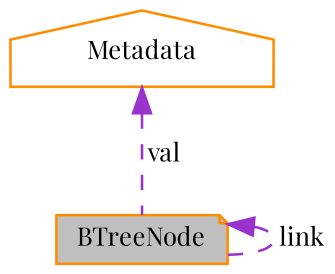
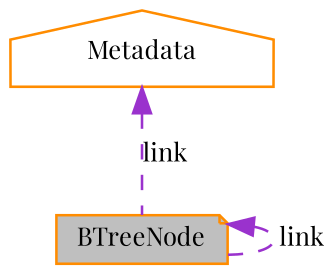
(162, 155) -> (162, 155)
